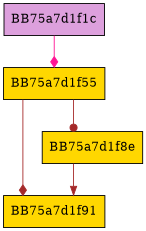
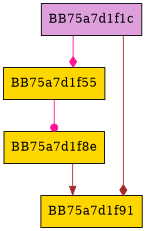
(74, 112) -> (54, 112)
(23, 142) -> (123, 110)
